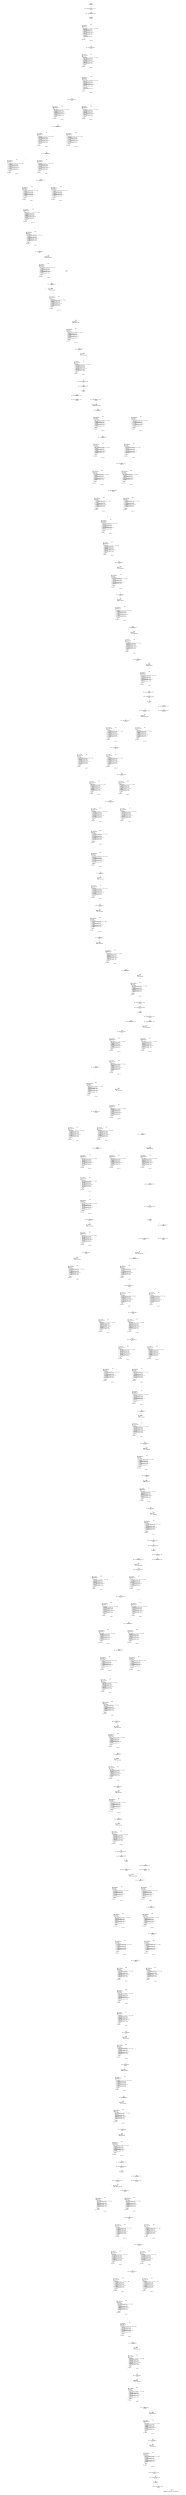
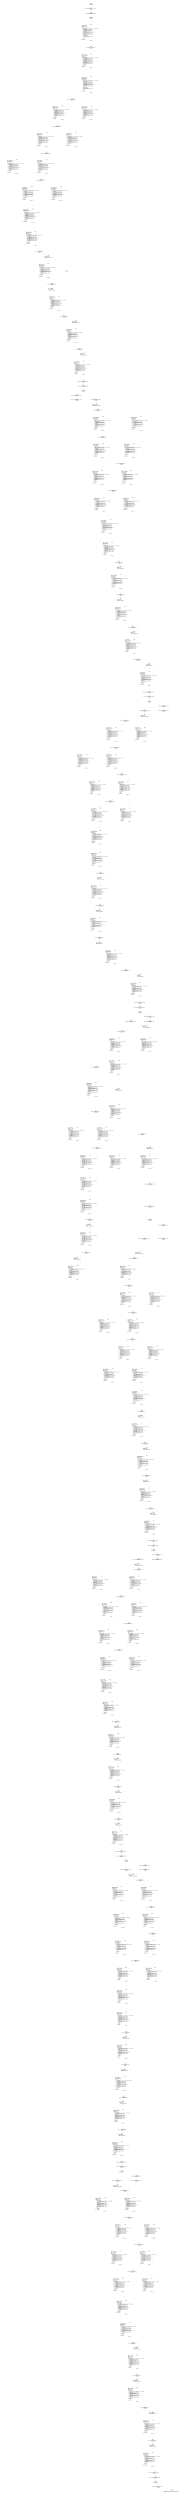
none -> (64, 317)
